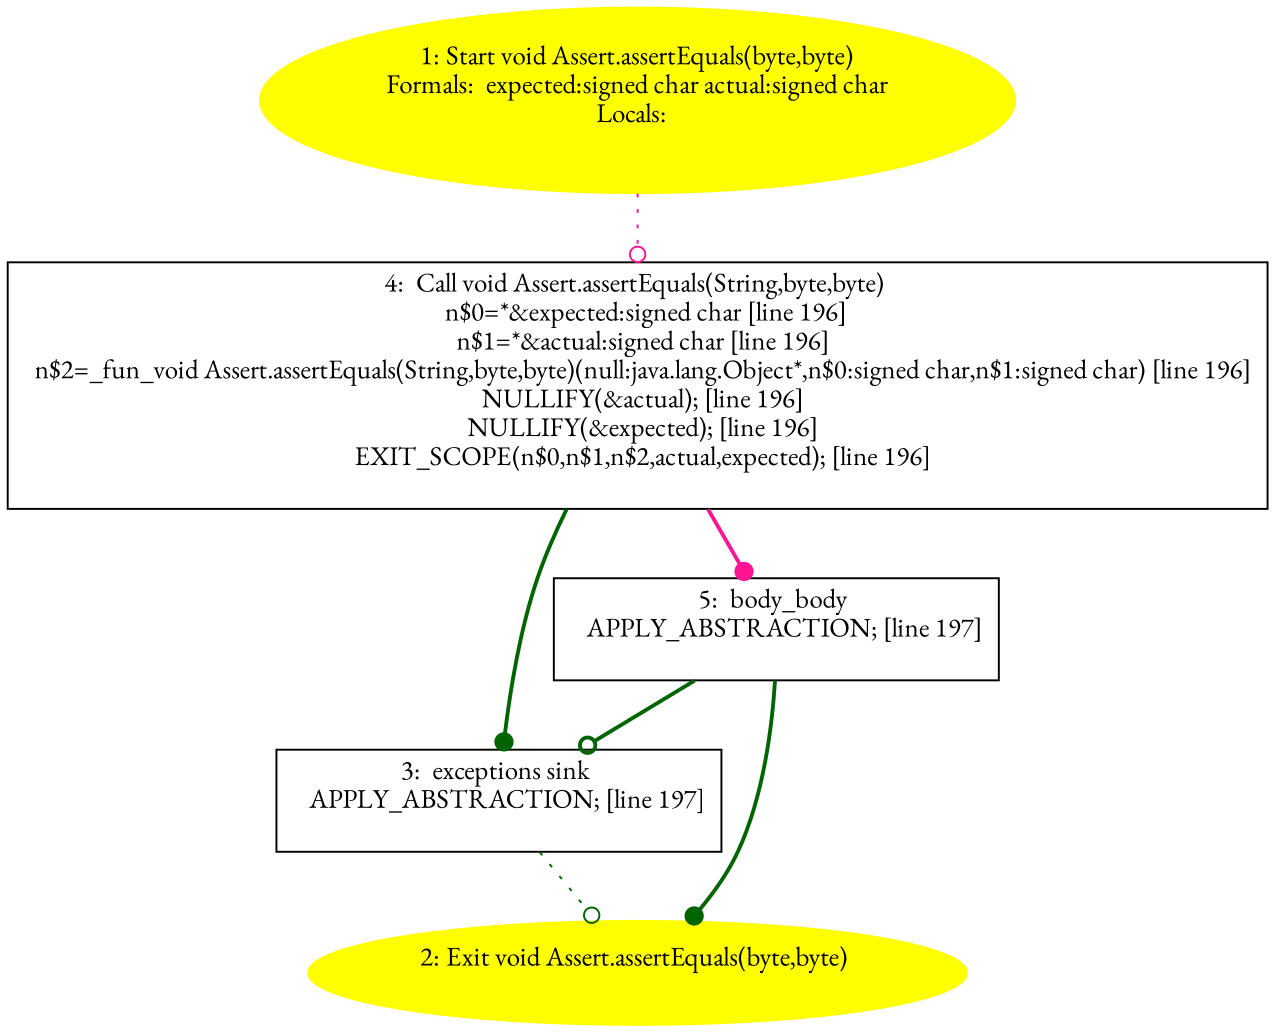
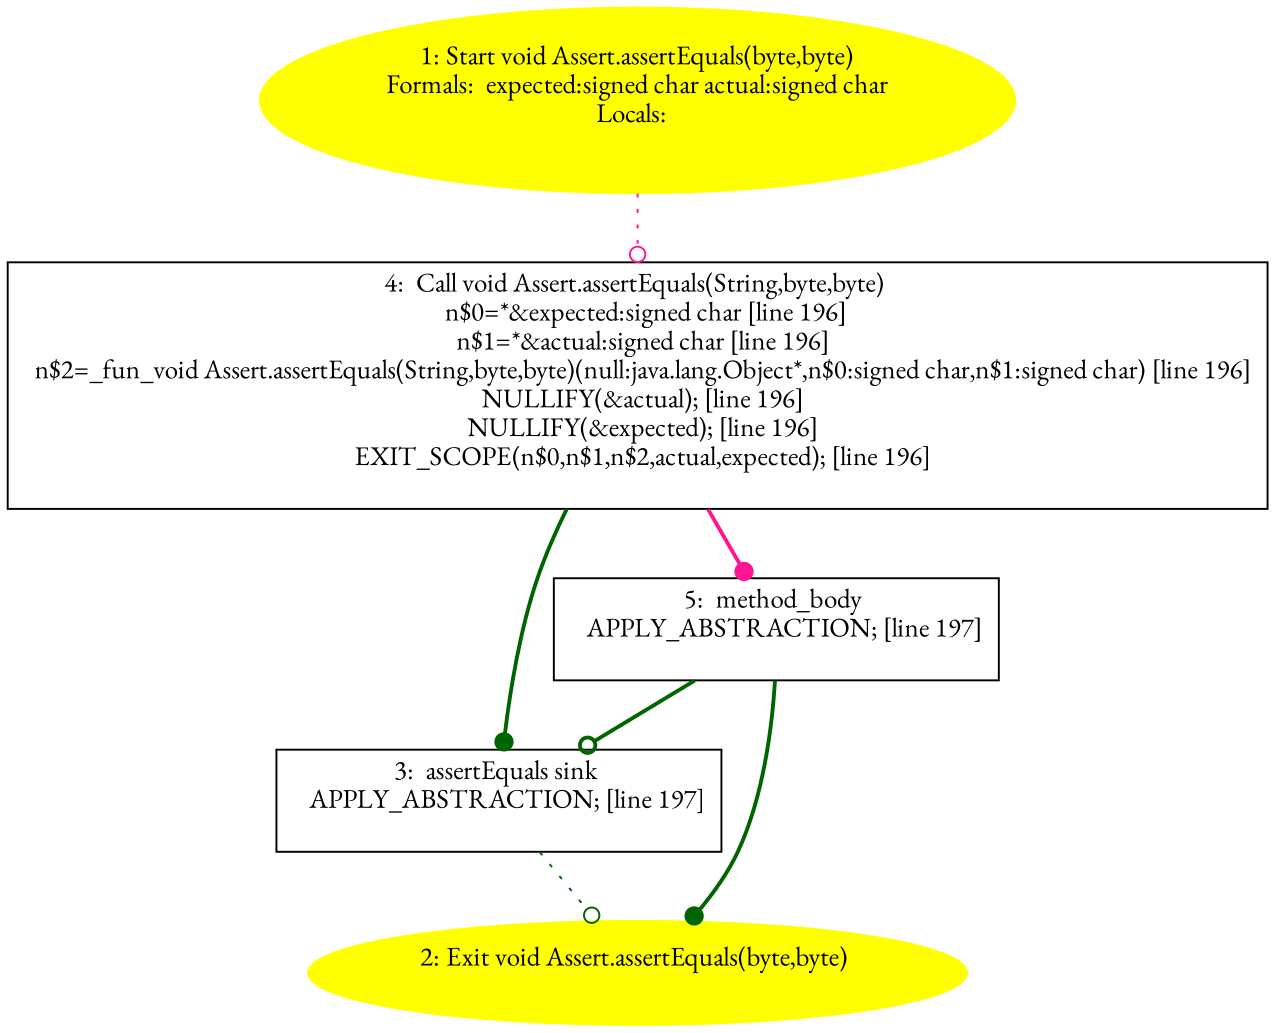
(776, 629) -> (776, 629)
(499, 801) -> (499, 801)
